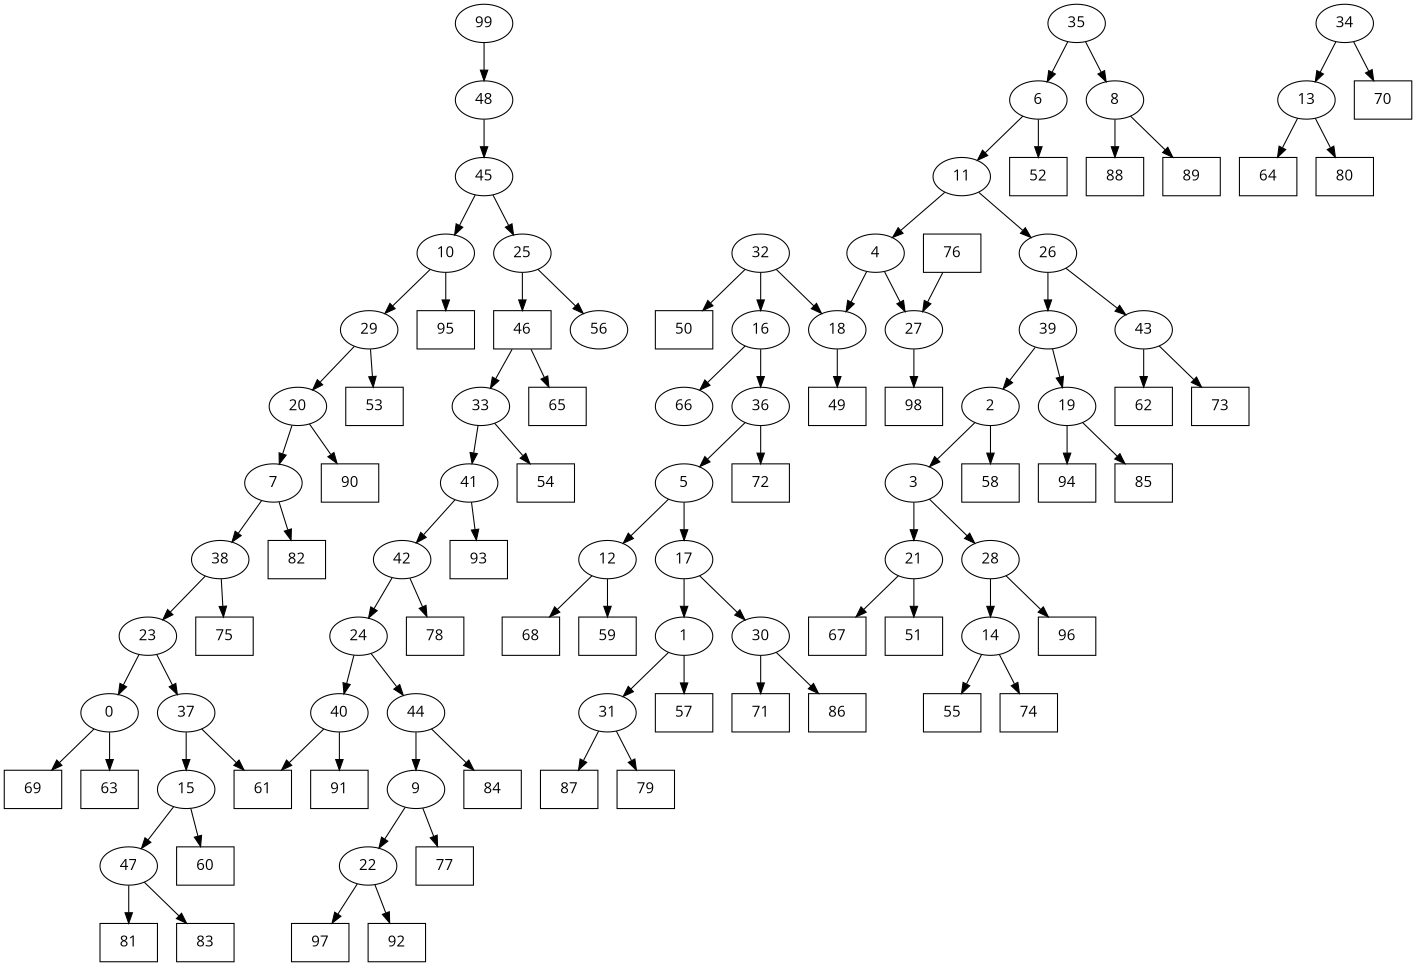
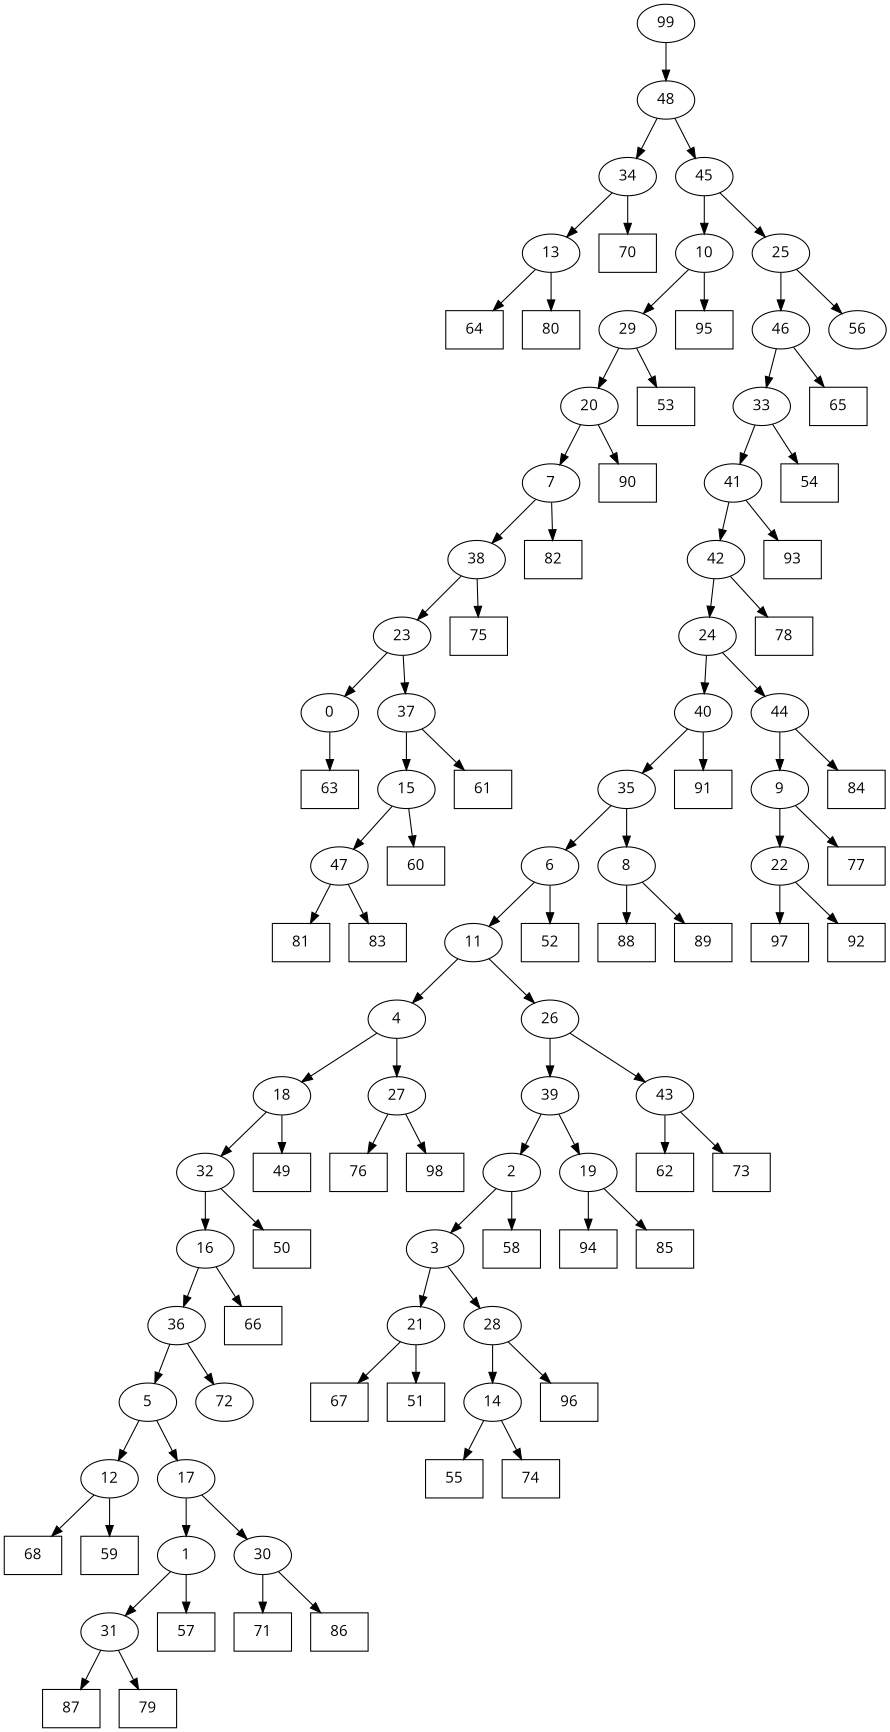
none -> (649, 134)
(935, 287) -> (380, 1129)
(795, 288) -> (248, 1130)
(522, 330) -> (781, 330)
(684, 406) -> (253, 1326)
(761, 483) -> (224, 1402)
(307, 746) -> (669, 747)
(33, 789) -> none
